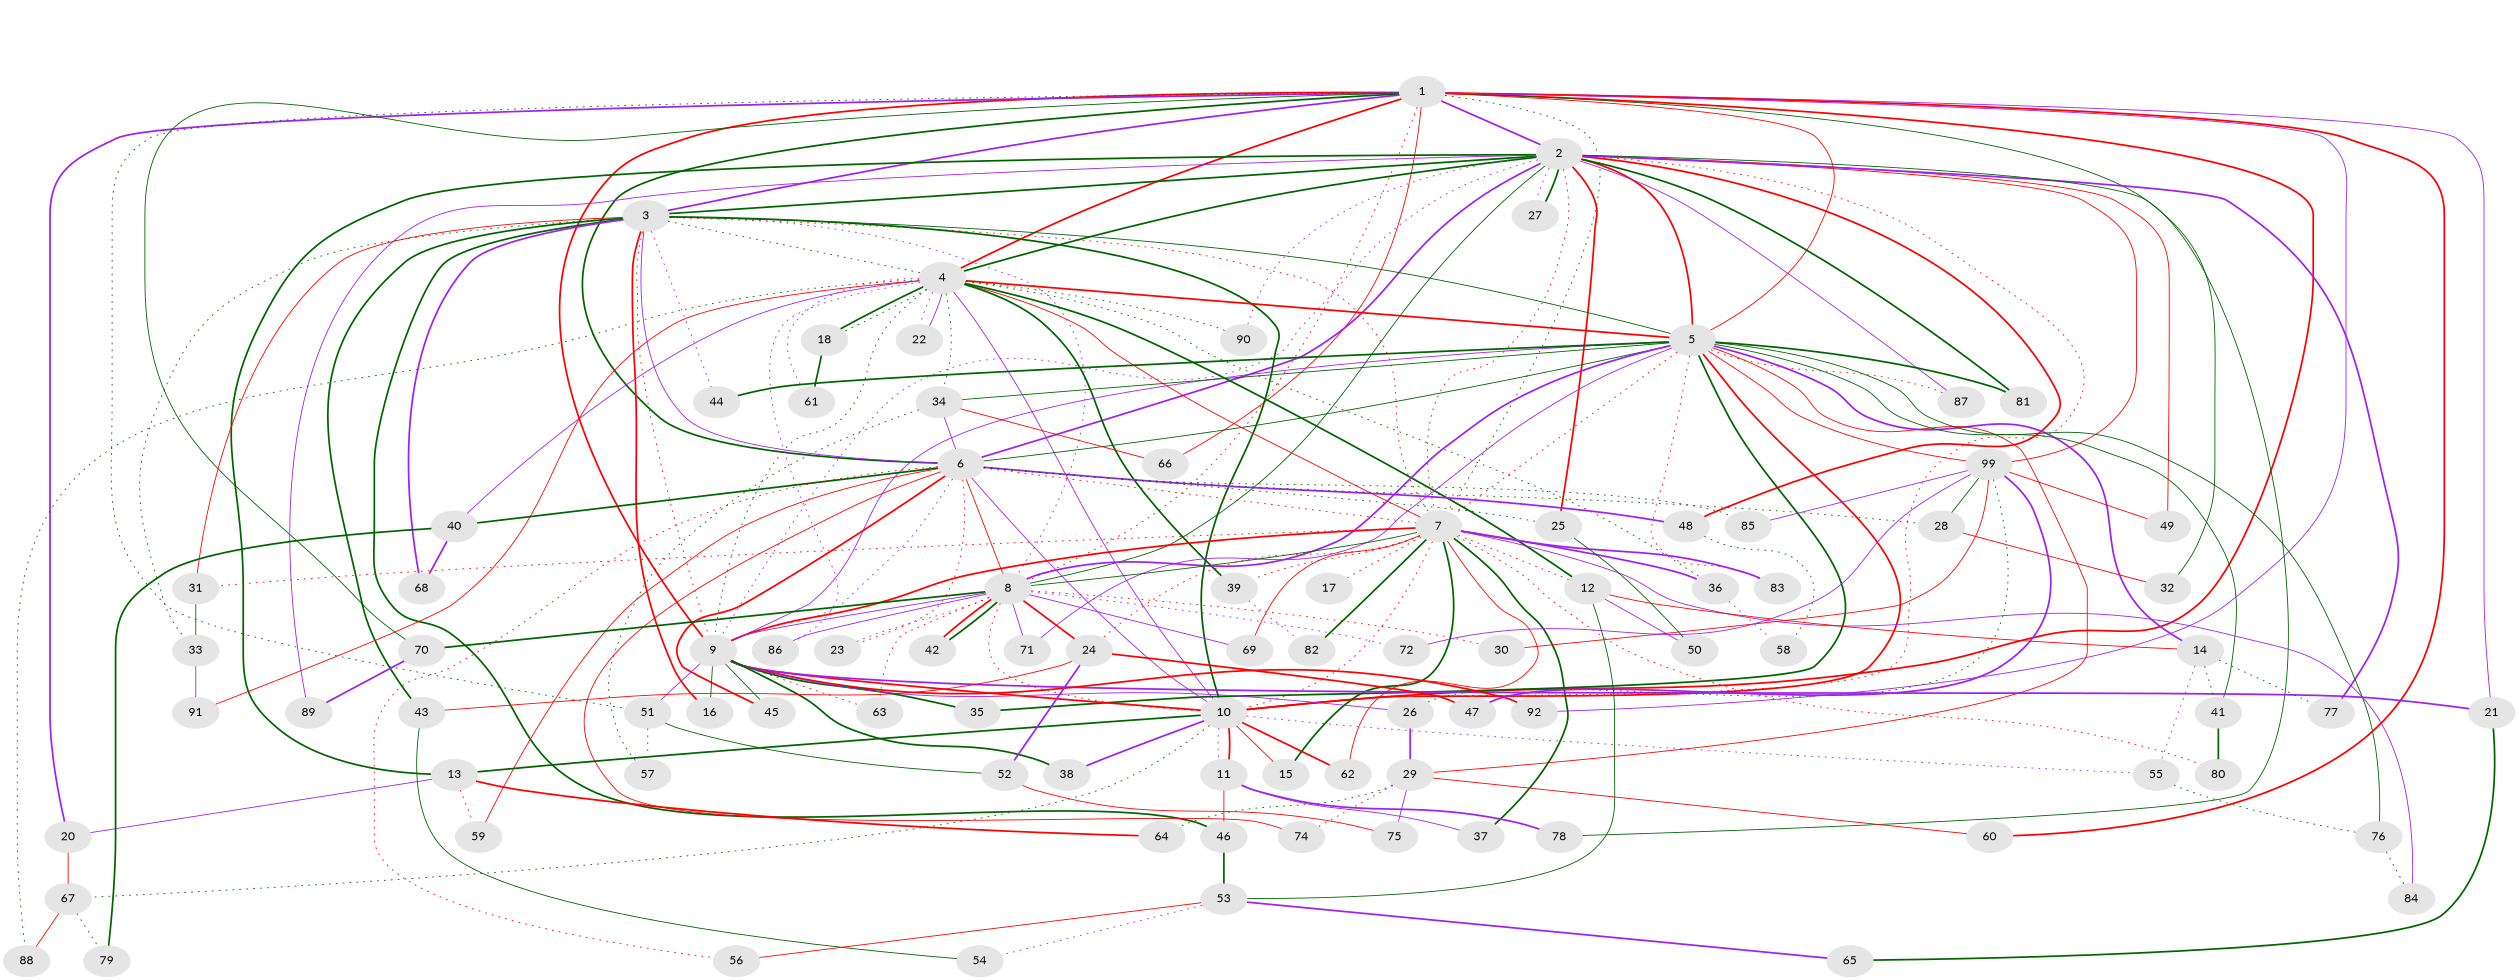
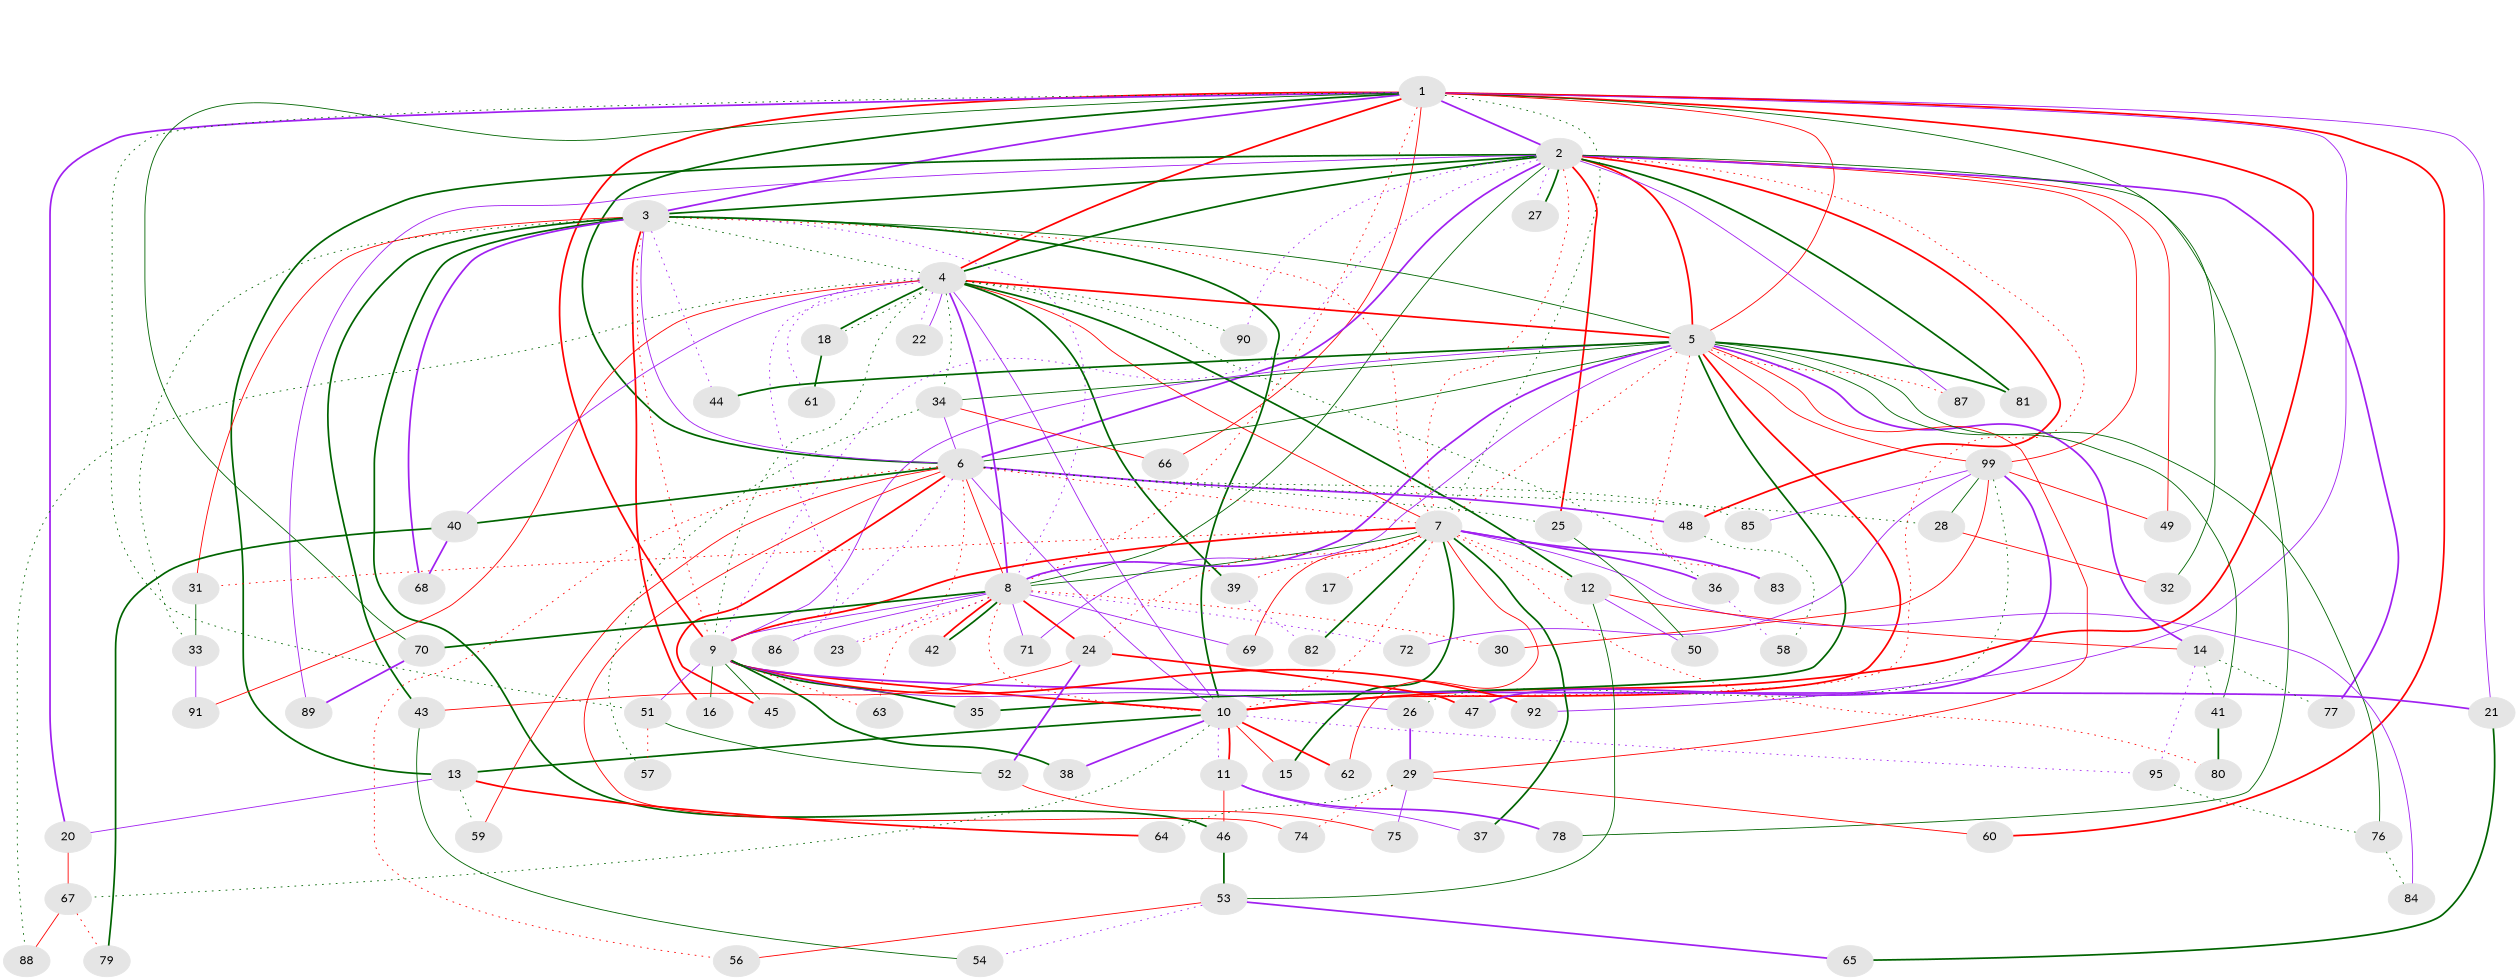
none -> (989, 431)
(2156, 775) -> (2156, 775)
(467, 806) -> (467, 806)
